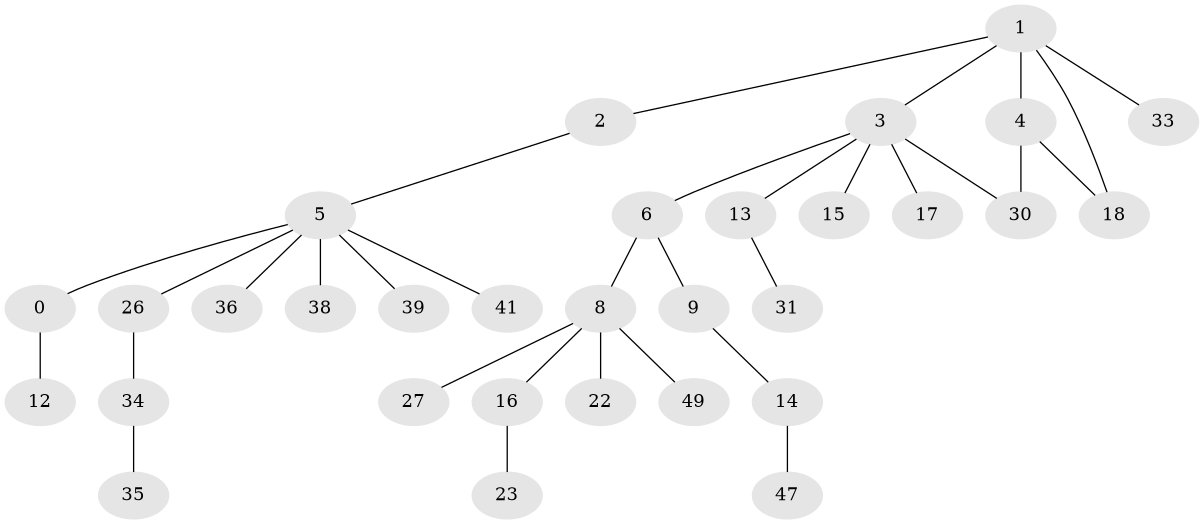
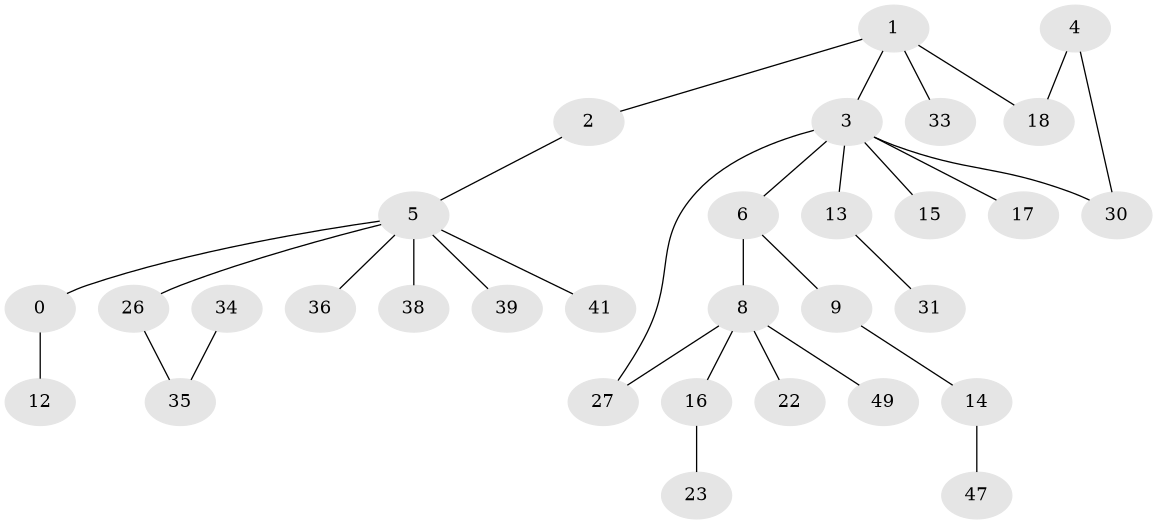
(1021, 75) -> none
none -> (676, 222)
(134, 356) -> (157, 355)
